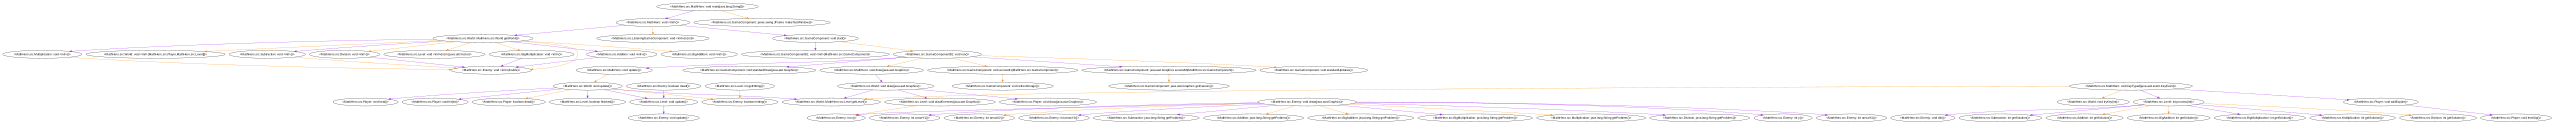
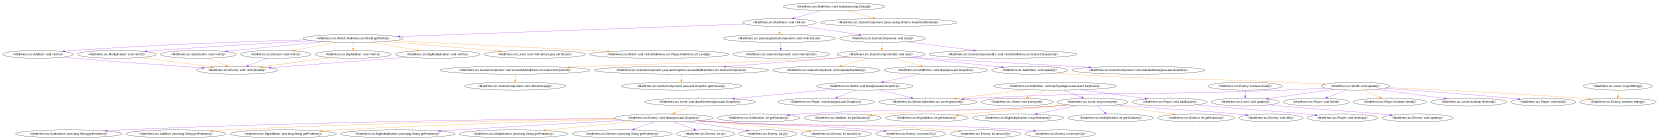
(577, 52) -> (296, 62)
none -> (781, 54)
(1650, 107) -> (753, 126)
(887, 110) -> (683, 110)
